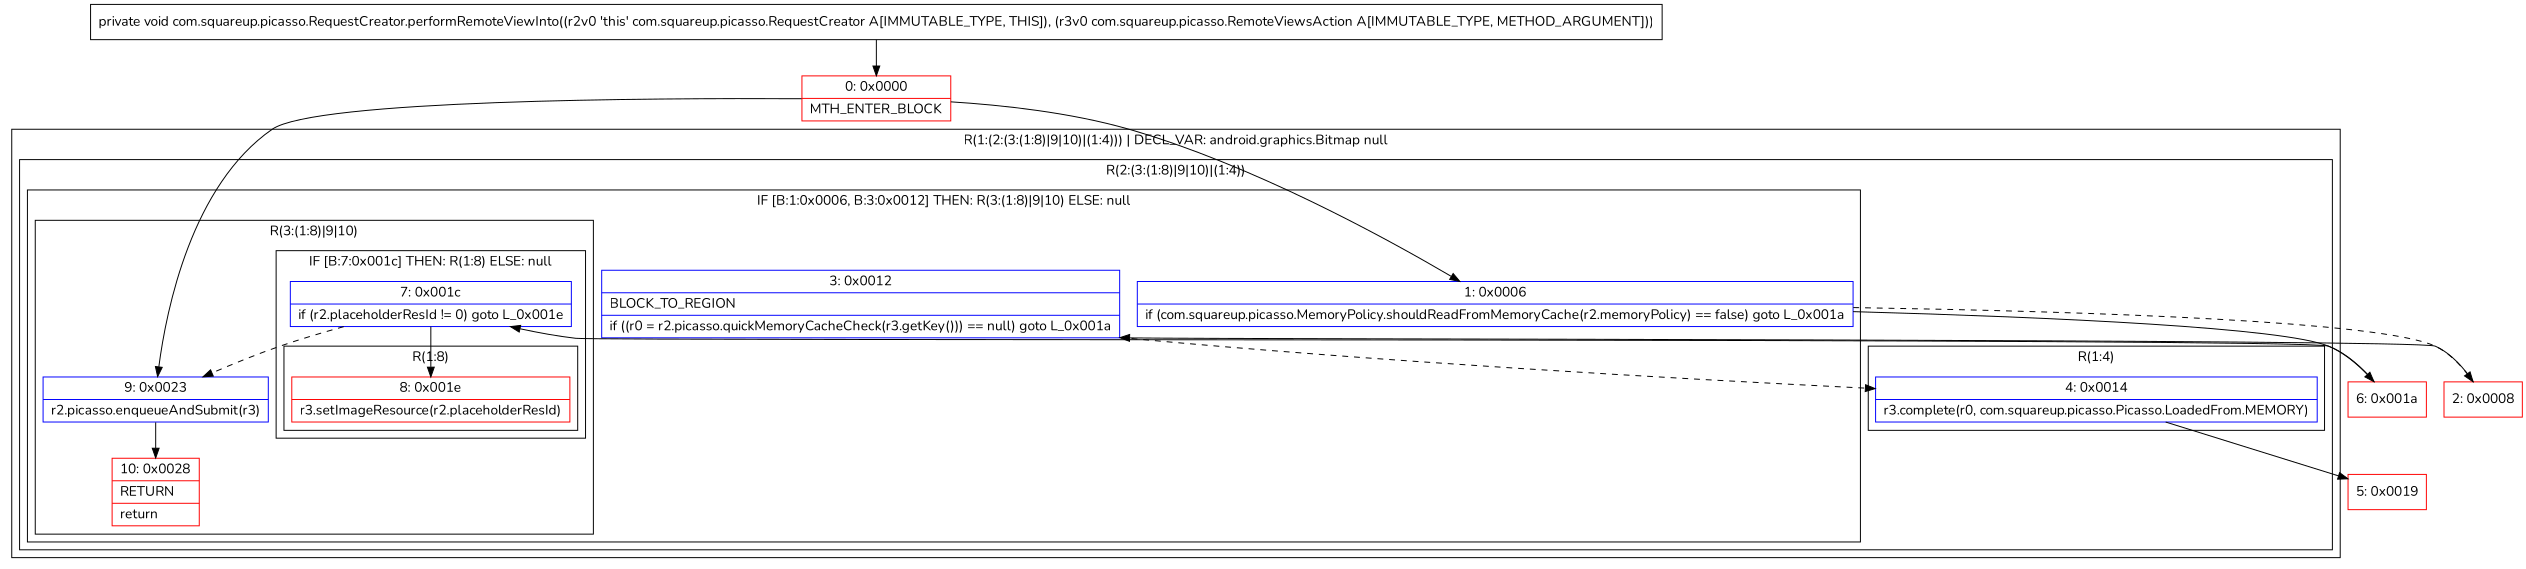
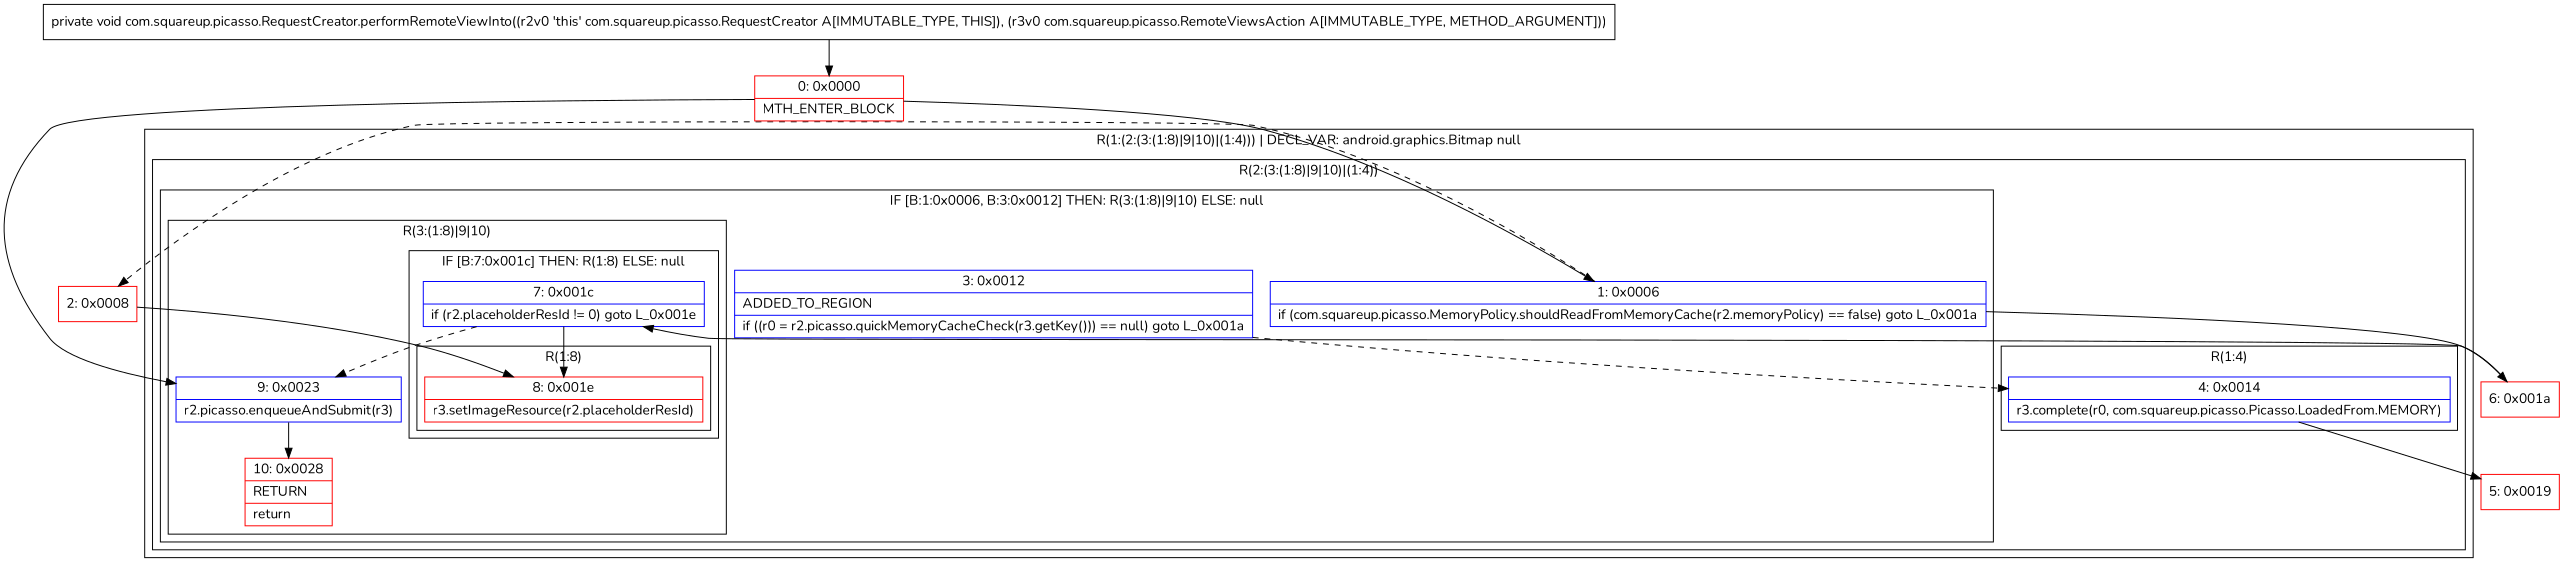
(673, 304) -> (808, 304)
(1809, 340) -> (323, 327)
